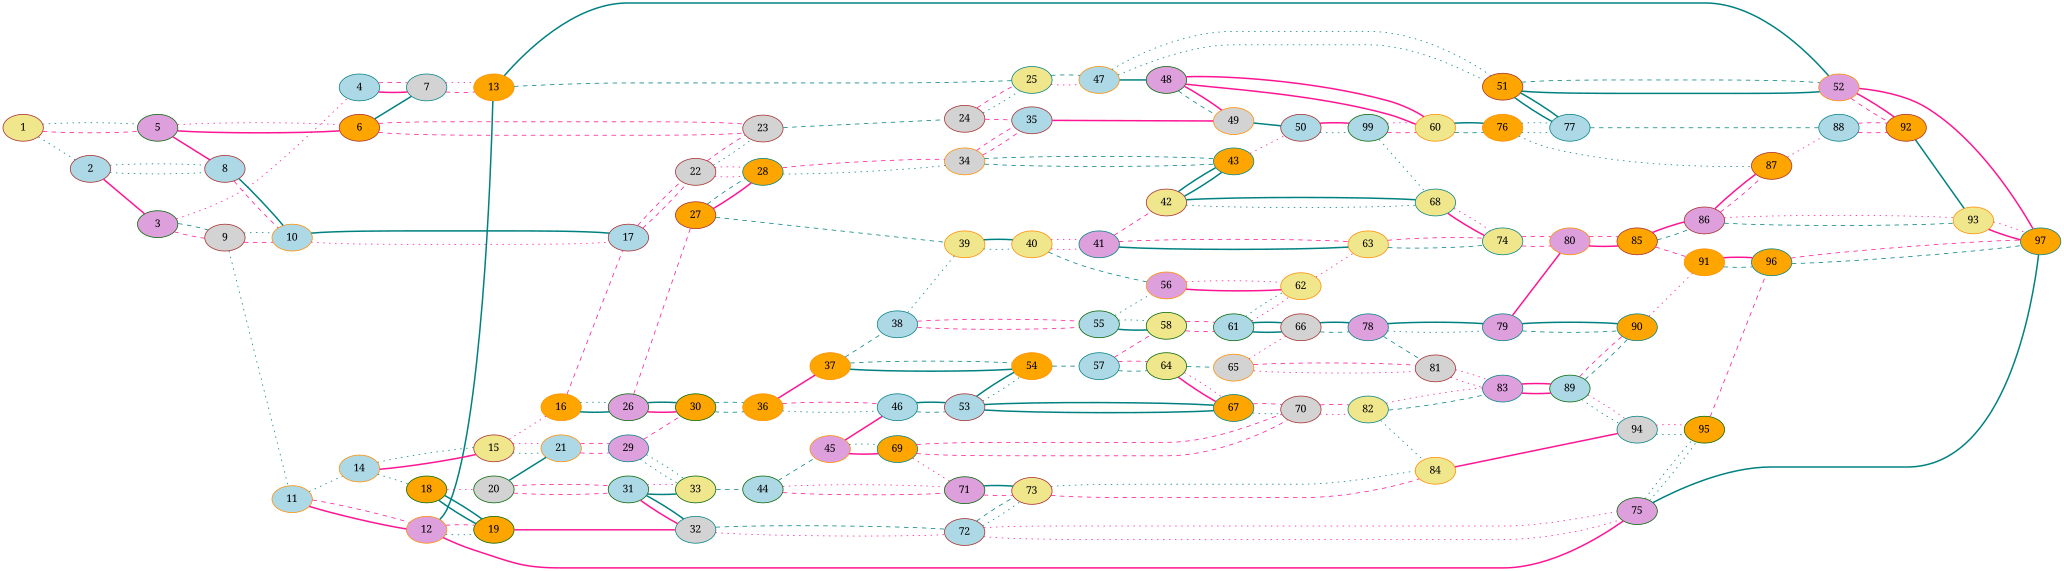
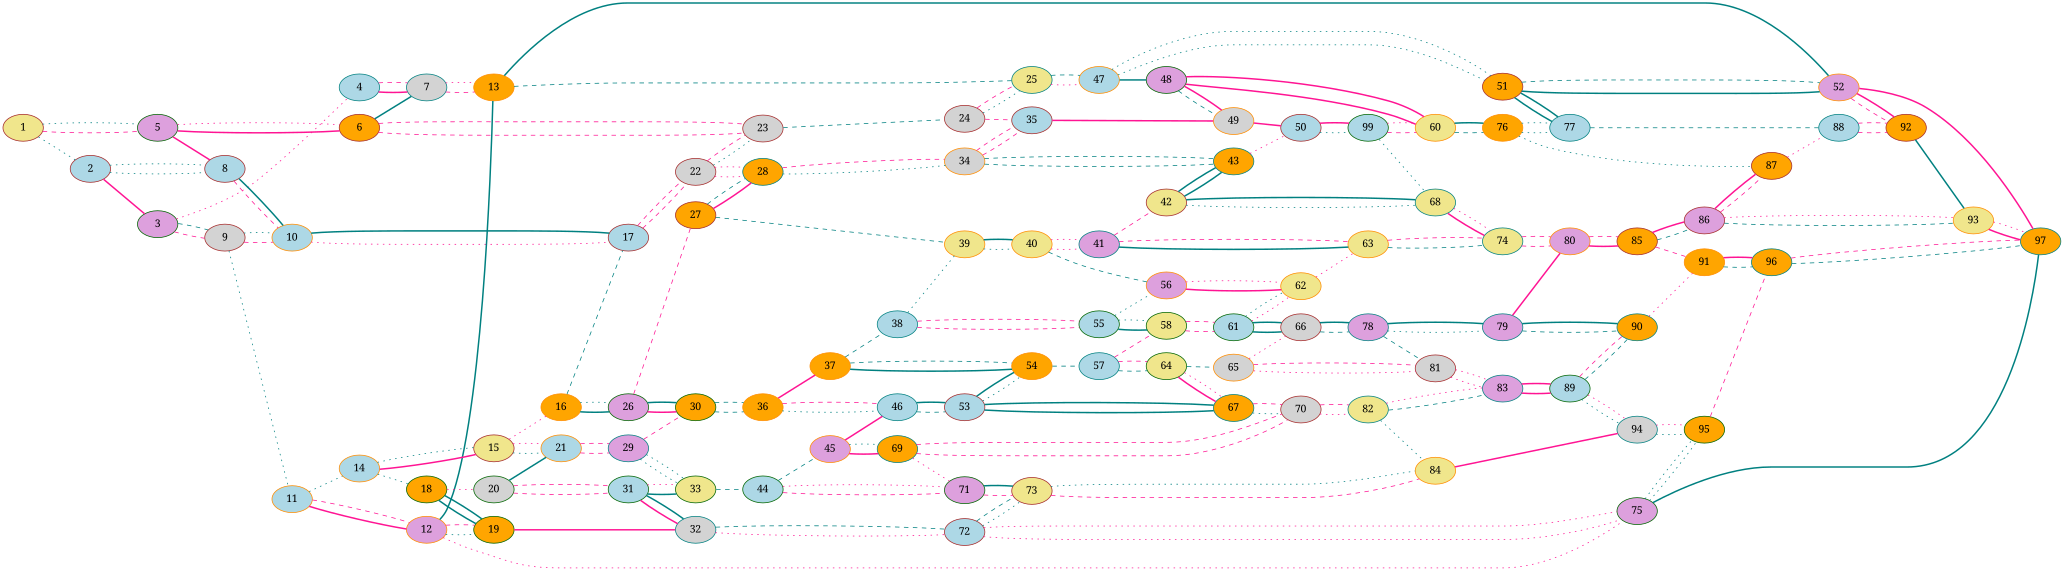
(1267, 124) -> (1267, 124)
(595, 322) -> (595, 322)
(1036, 568) -> (1036, 568)
